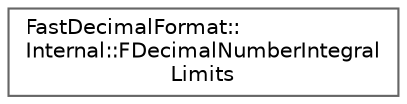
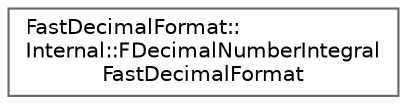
(203, 52) -> (203, 52)
